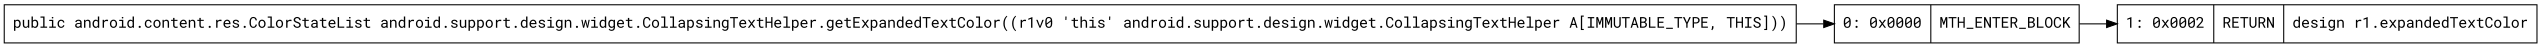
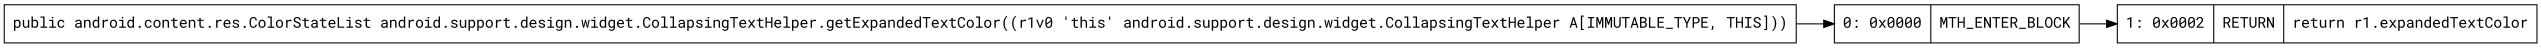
(2410, 23) -> (2410, 23)
